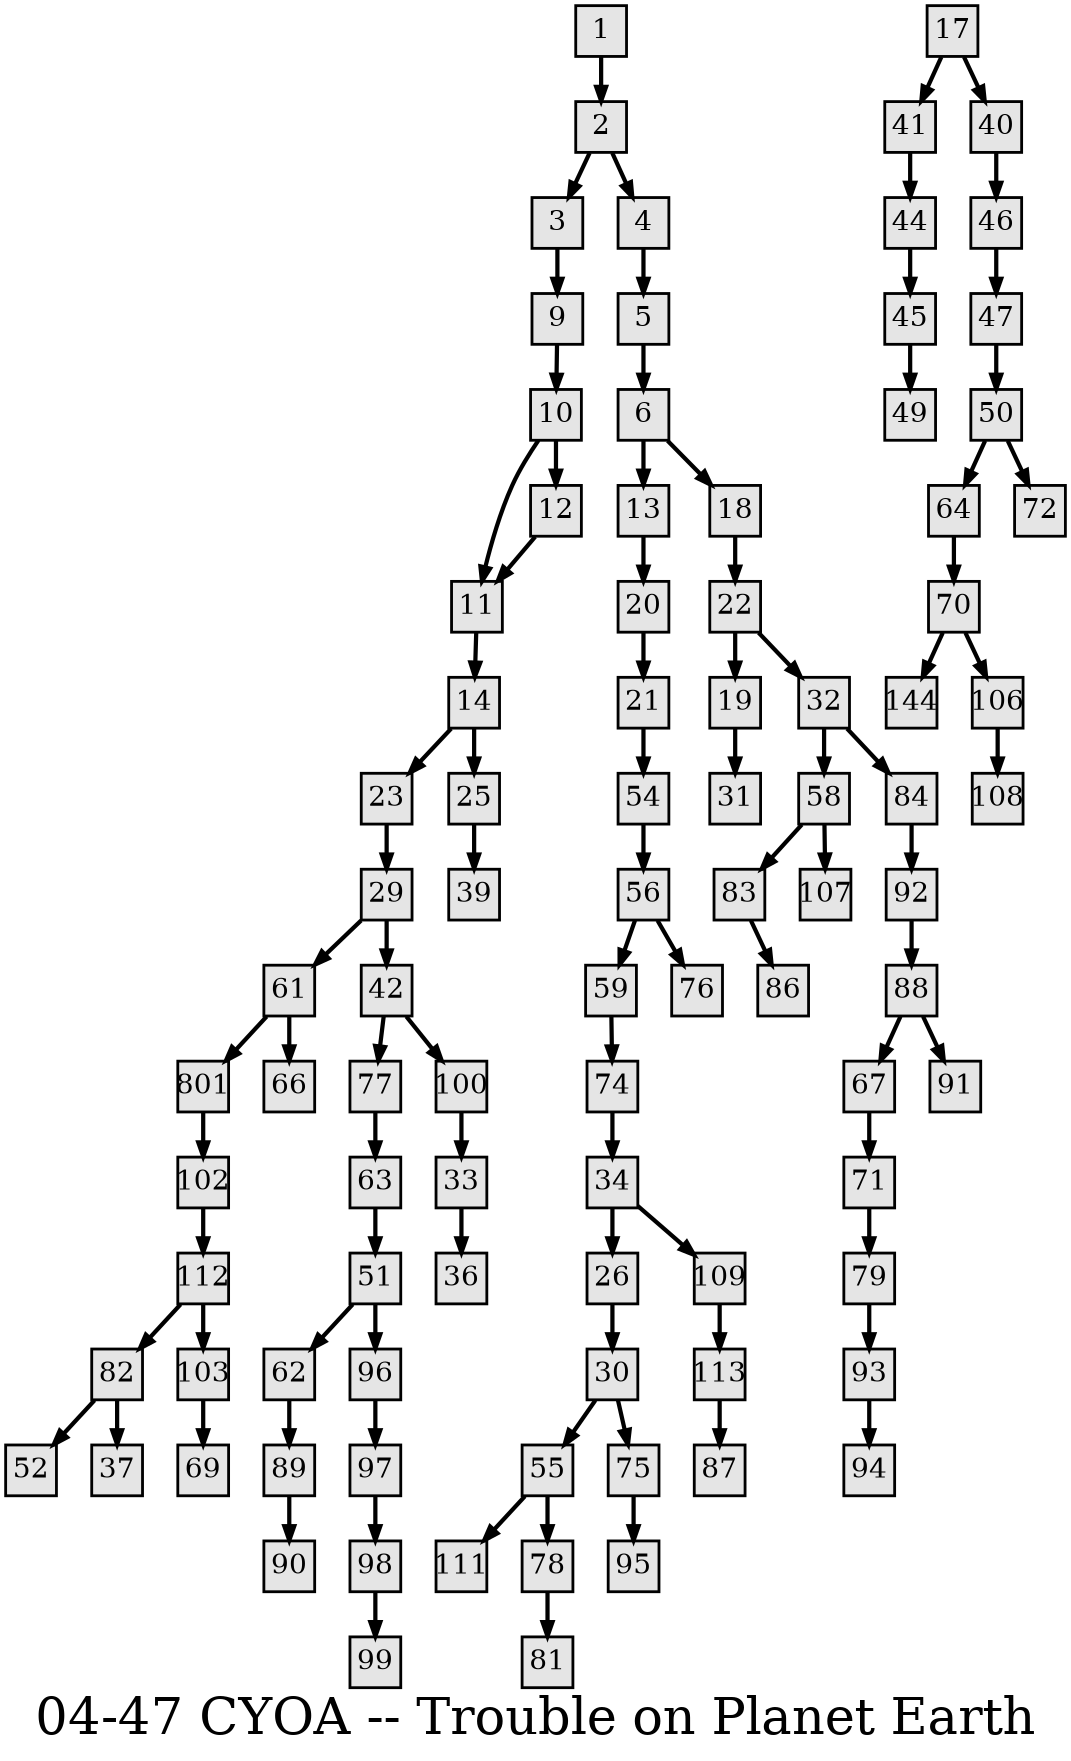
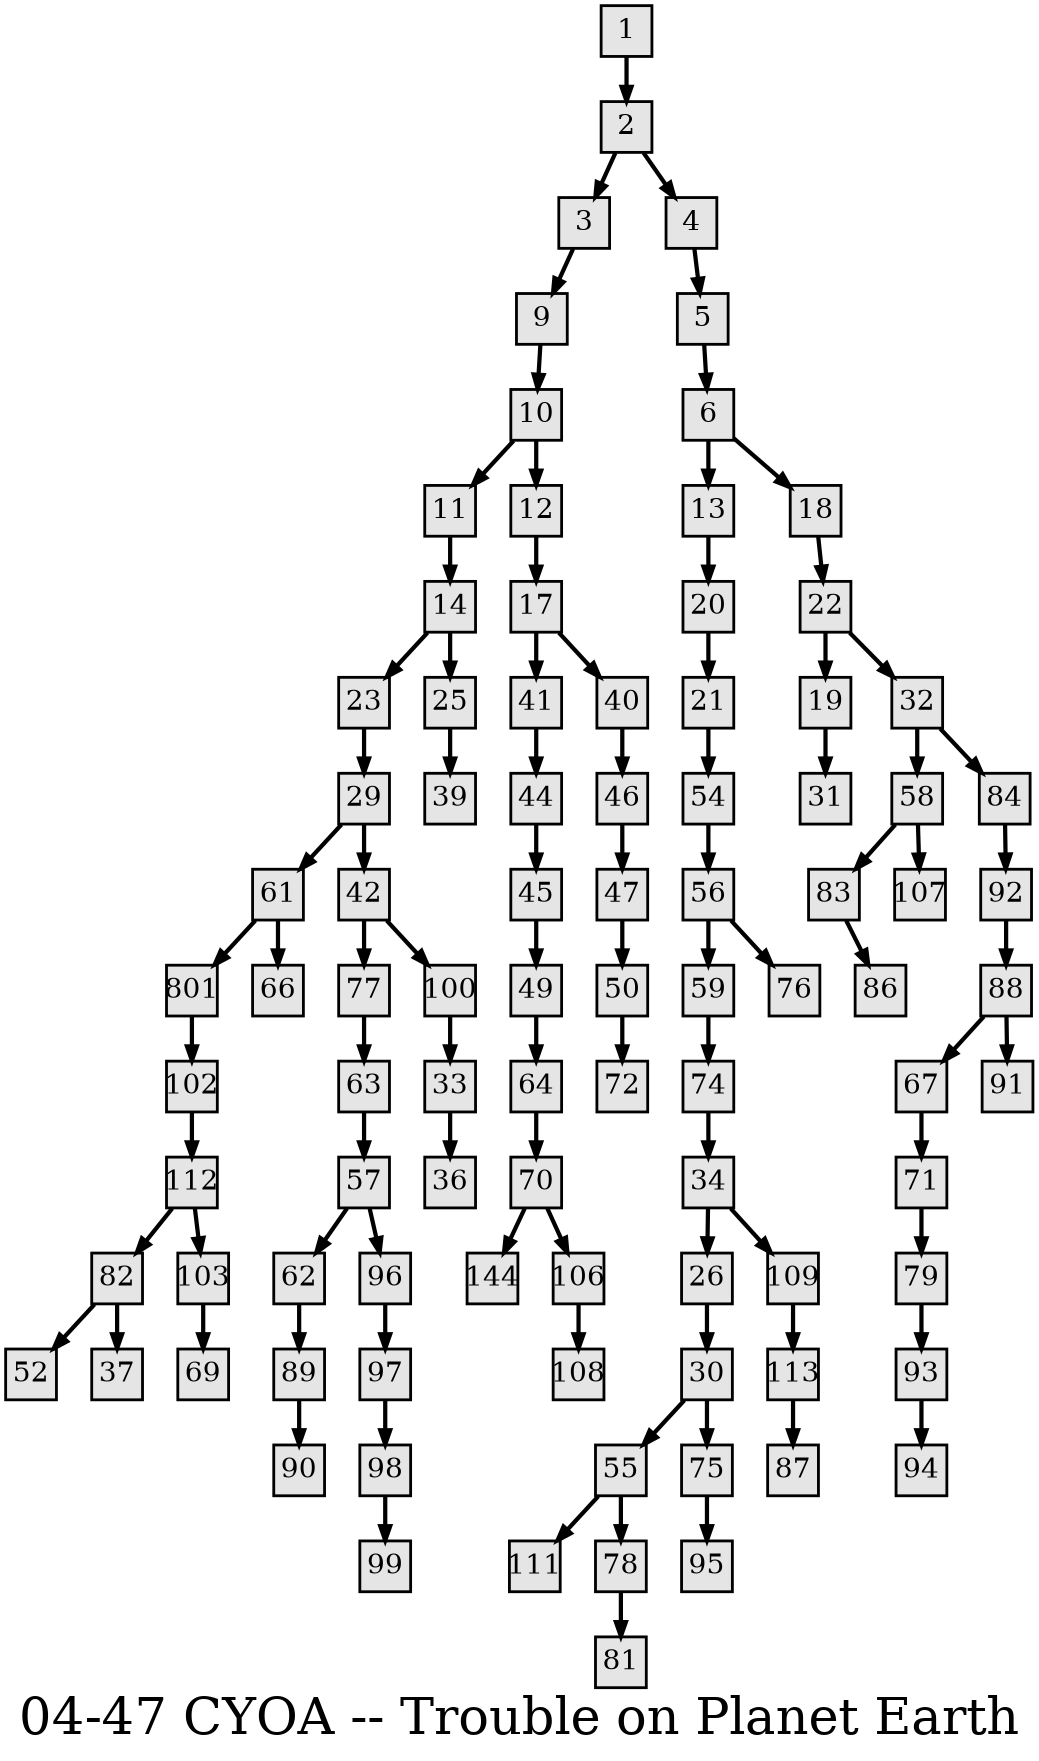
(978, 456) -> (536, 1031)
(521, 553) -> (536, 552)
(375, 1278) -> (364, 1183)
